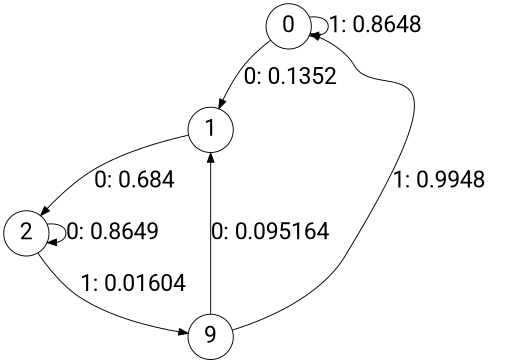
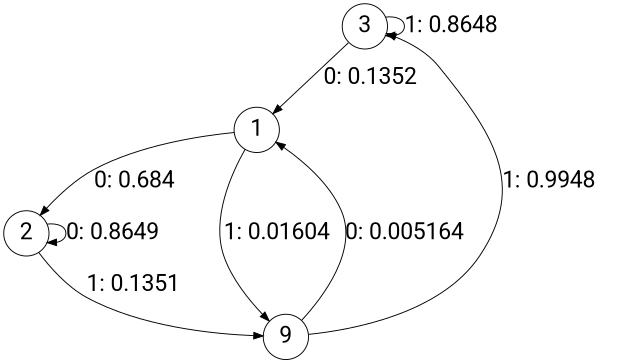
(289, 26) -> (365, 26)
(276, 233) -> (410, 233)
none -> (220, 236)
(139, 285) -> (142, 285)
